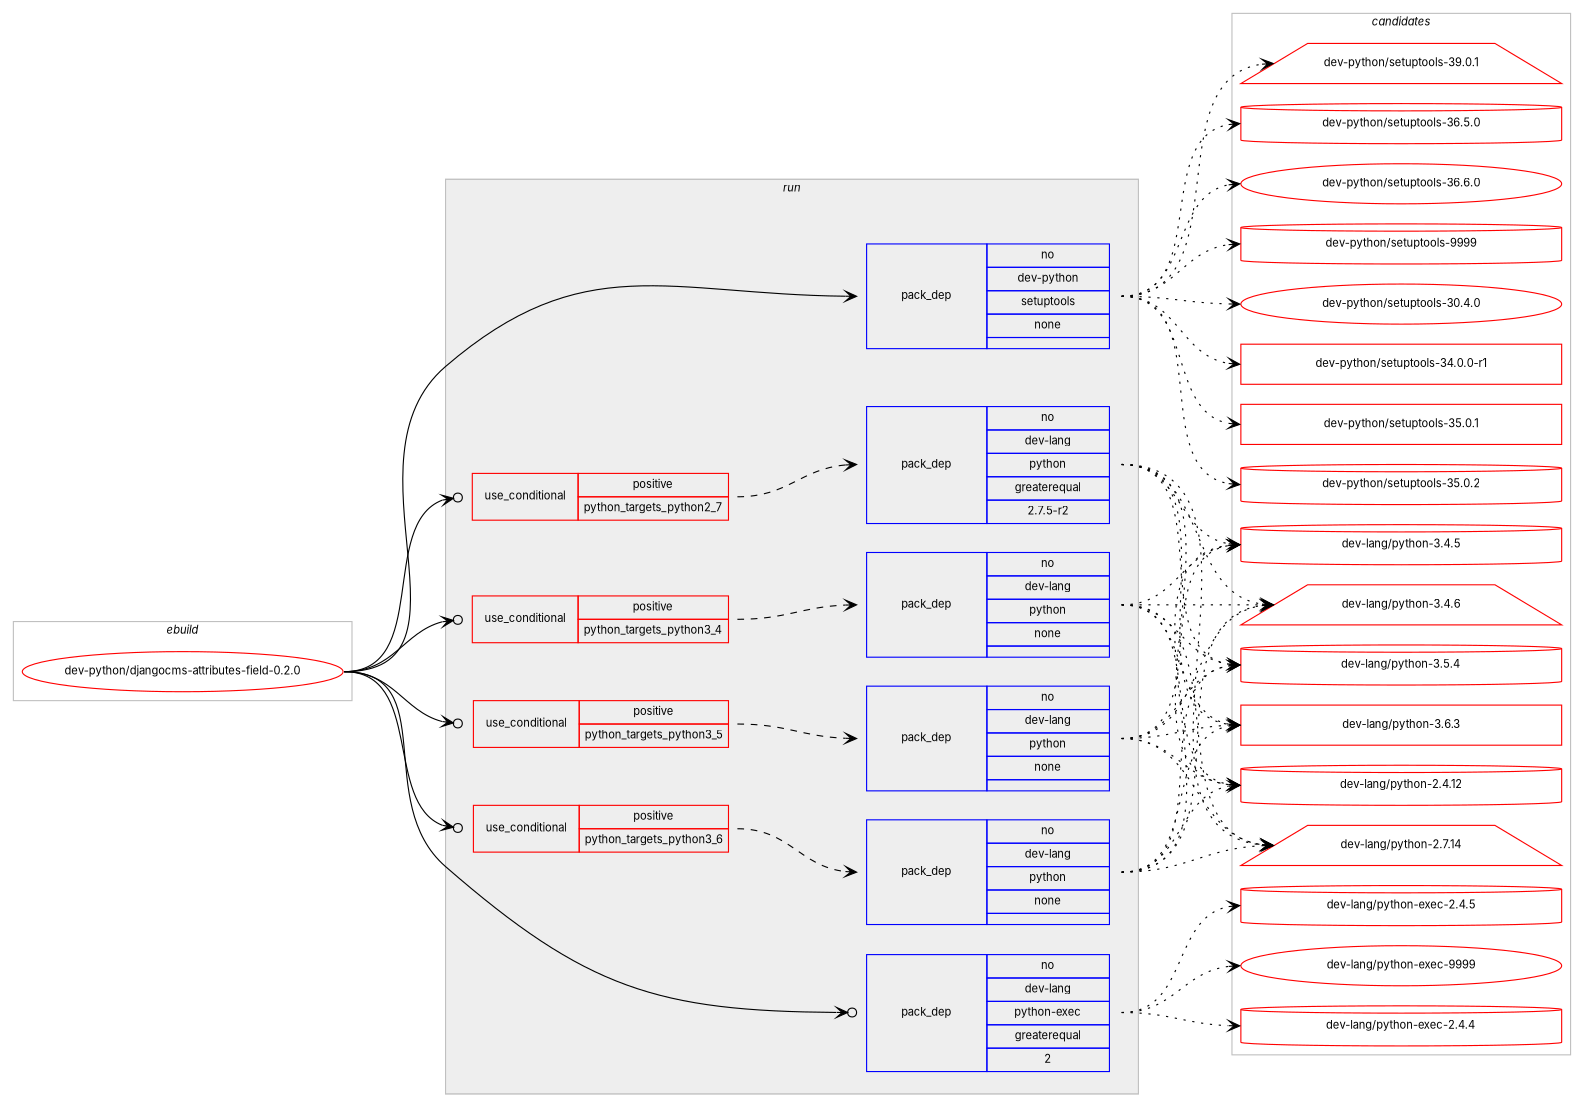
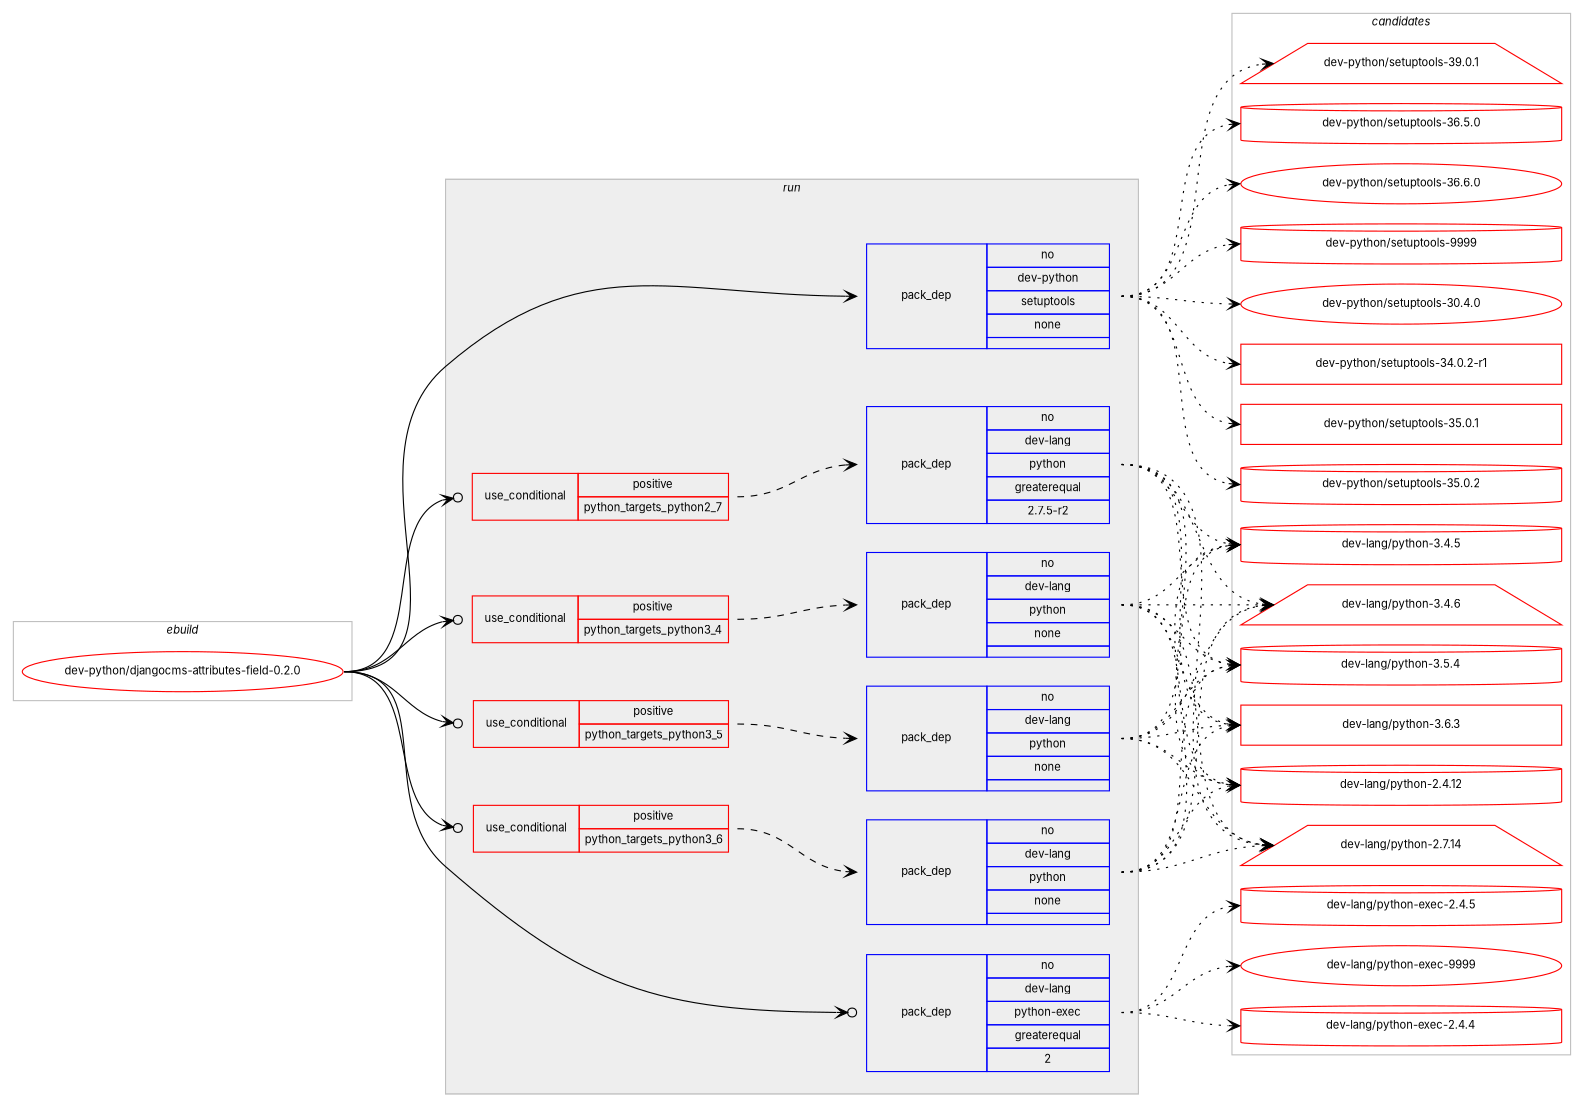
(1401, 364) -> (1401, 364)
